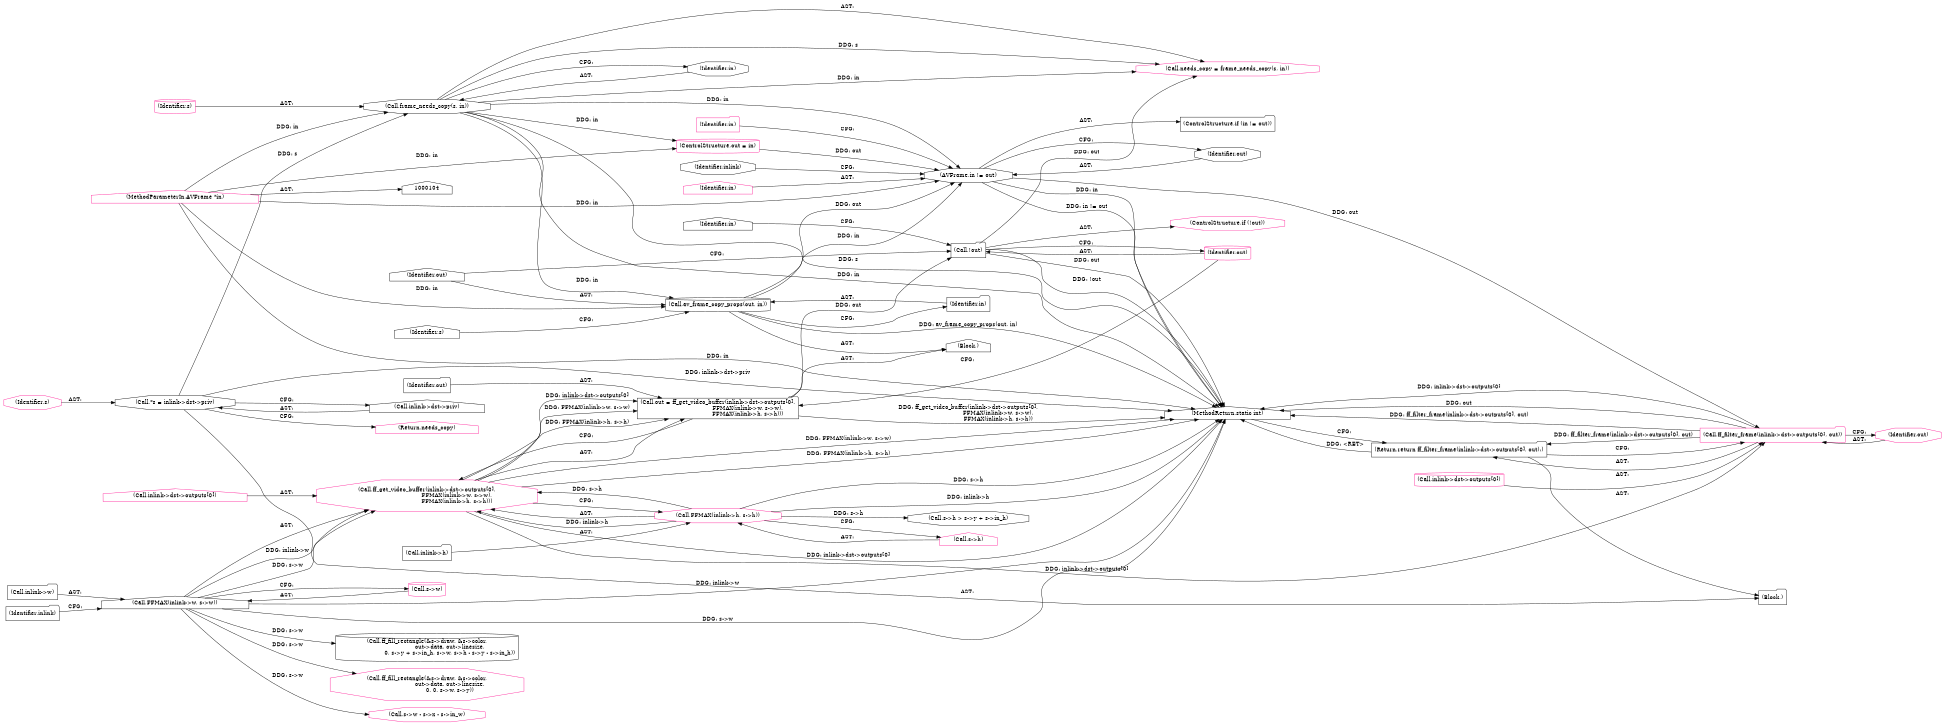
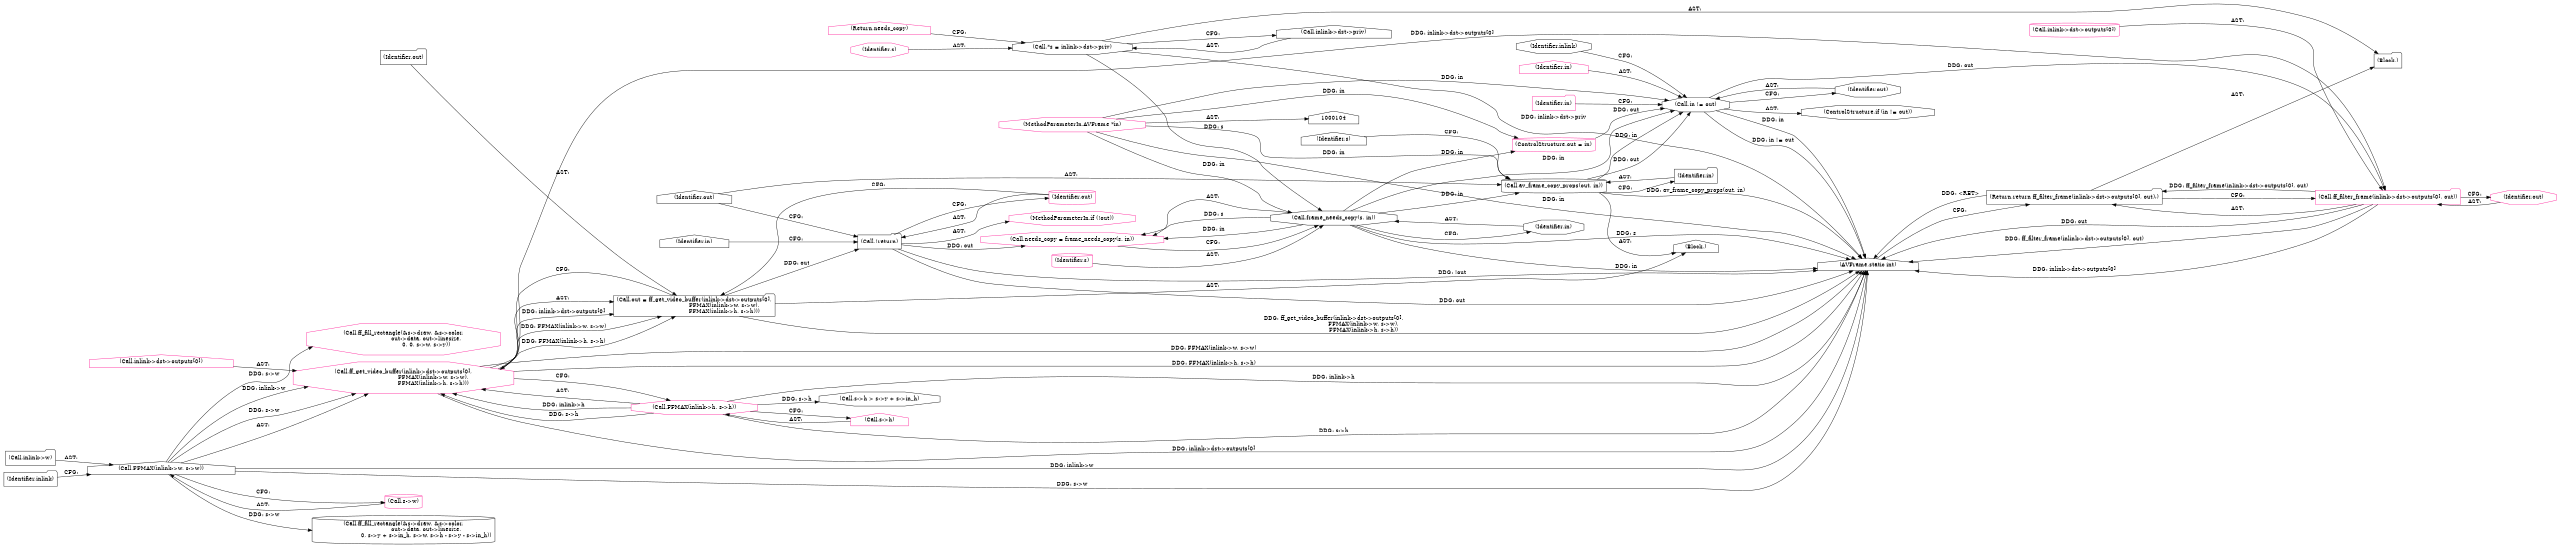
(1228, 124) -> (1868, 112)
(968, 175) -> (1696, 105)
(175, 197) -> (1072, 125)
(1228, 223) -> (1072, 218)
none -> (1218, 250)
(968, 251) -> (880, 242)
(1228, 414) -> (1868, 265)
(288, 422) -> (976, 38)
(427, 553) -> none
(427, 715) -> none
